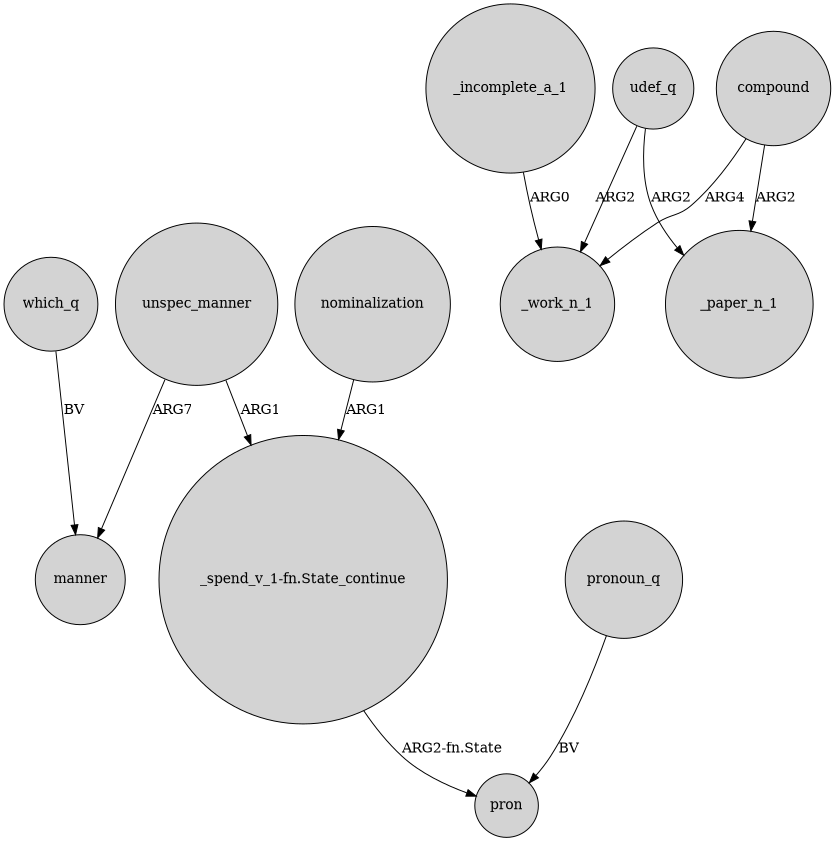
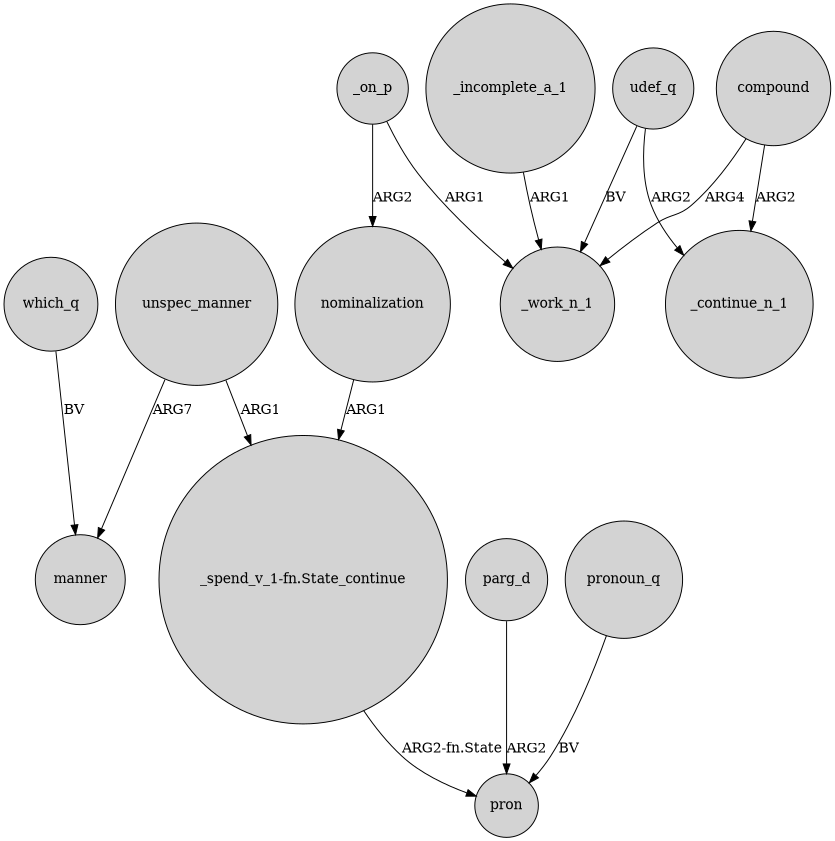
none -> (373, 88)
(550, 198) -> (550, 198)
(616, 198) -> (616, 198)
(739, 304) -> (739, 304)
none -> (507, 580)
